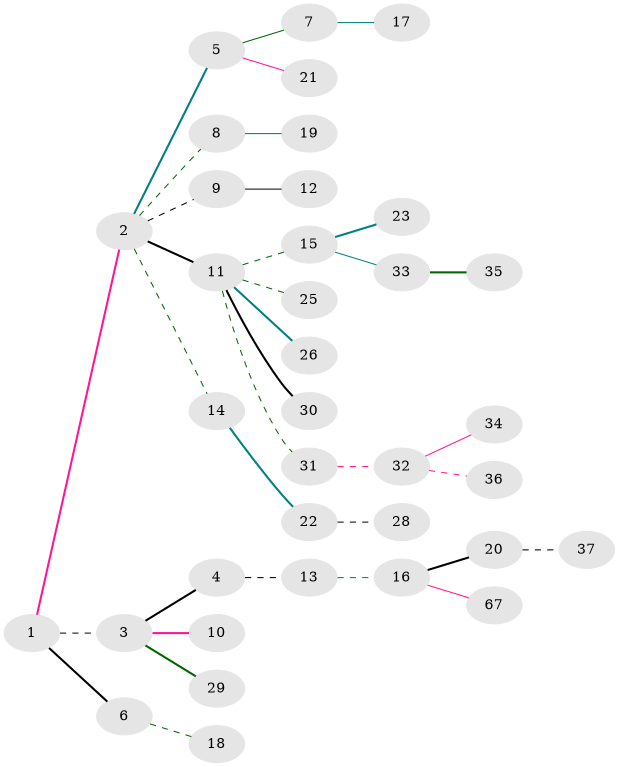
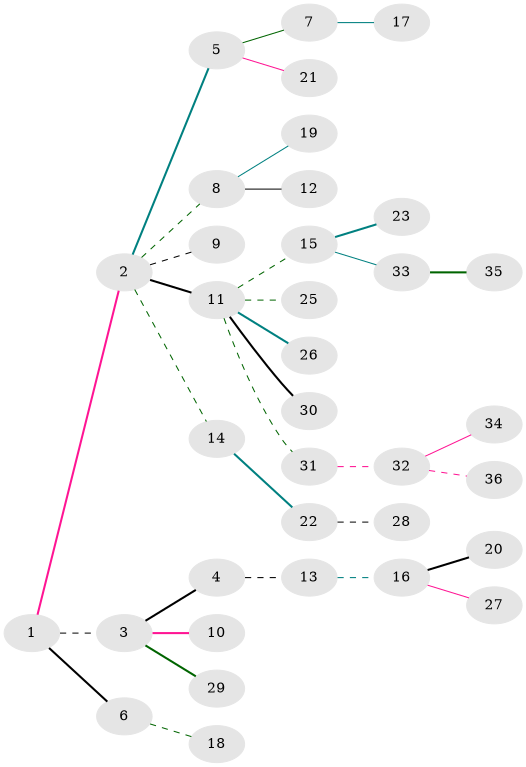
(263, 189) -> (263, 189)
(587, 550) -> none
(494, 605) -> (494, 605)
